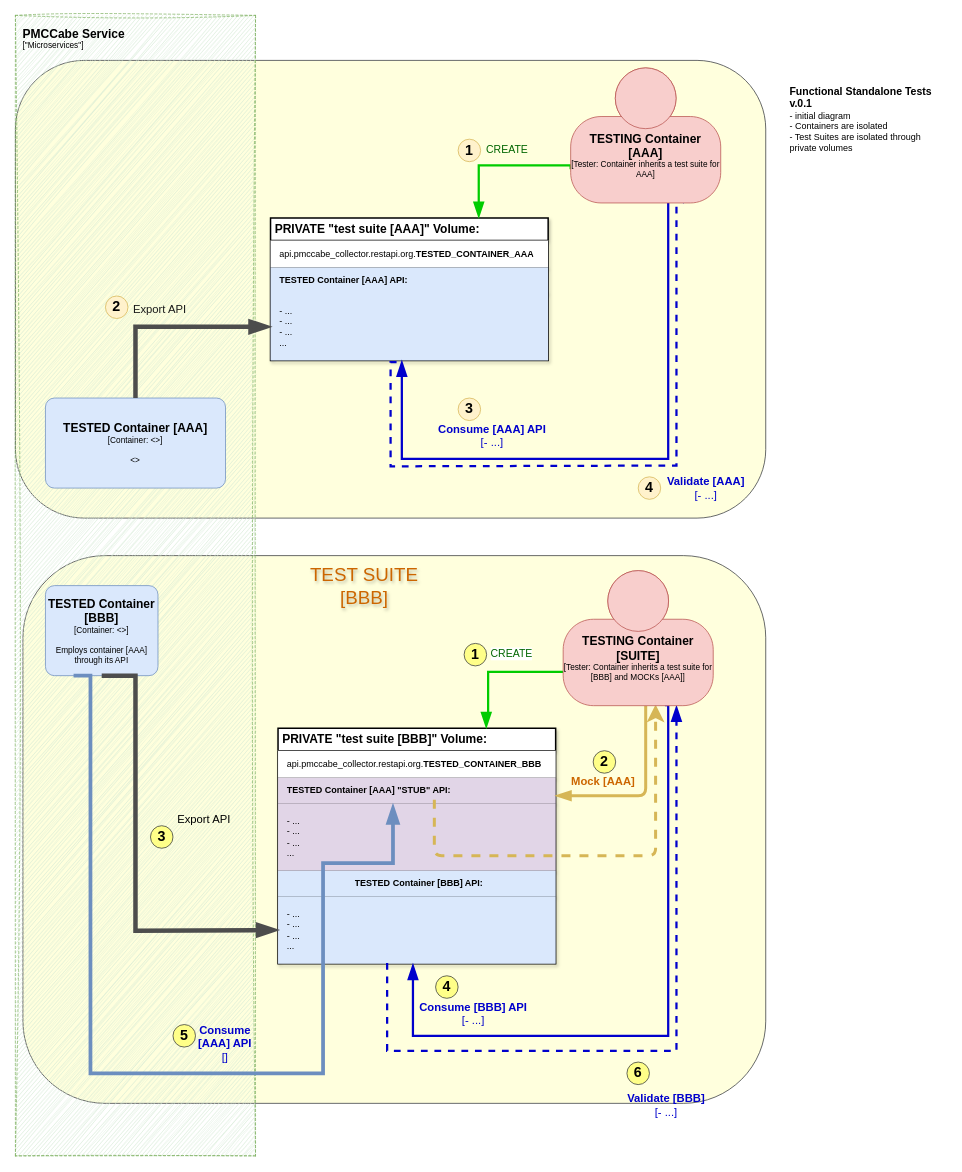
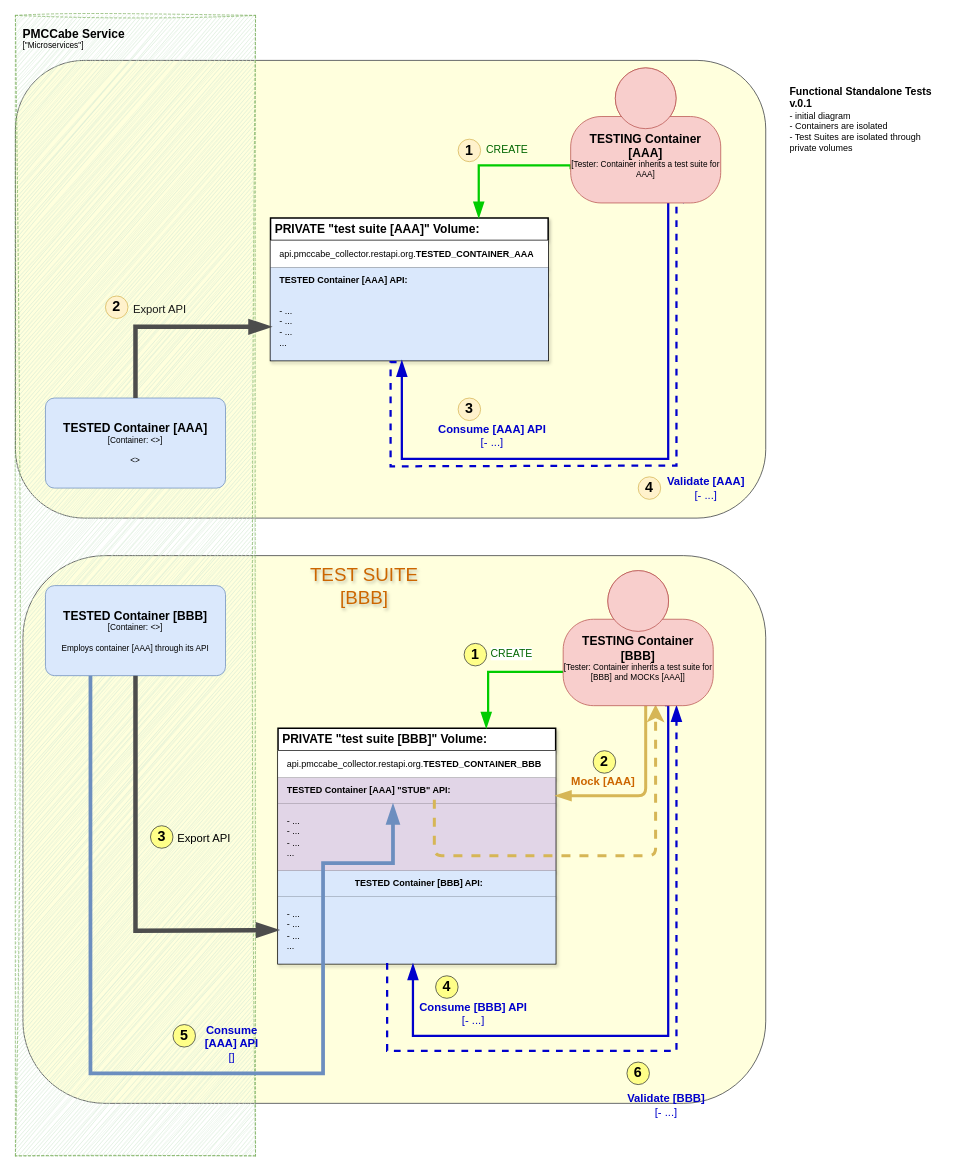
(102, 630) -> (135, 630)
(638, 663) -> (638, 663)
